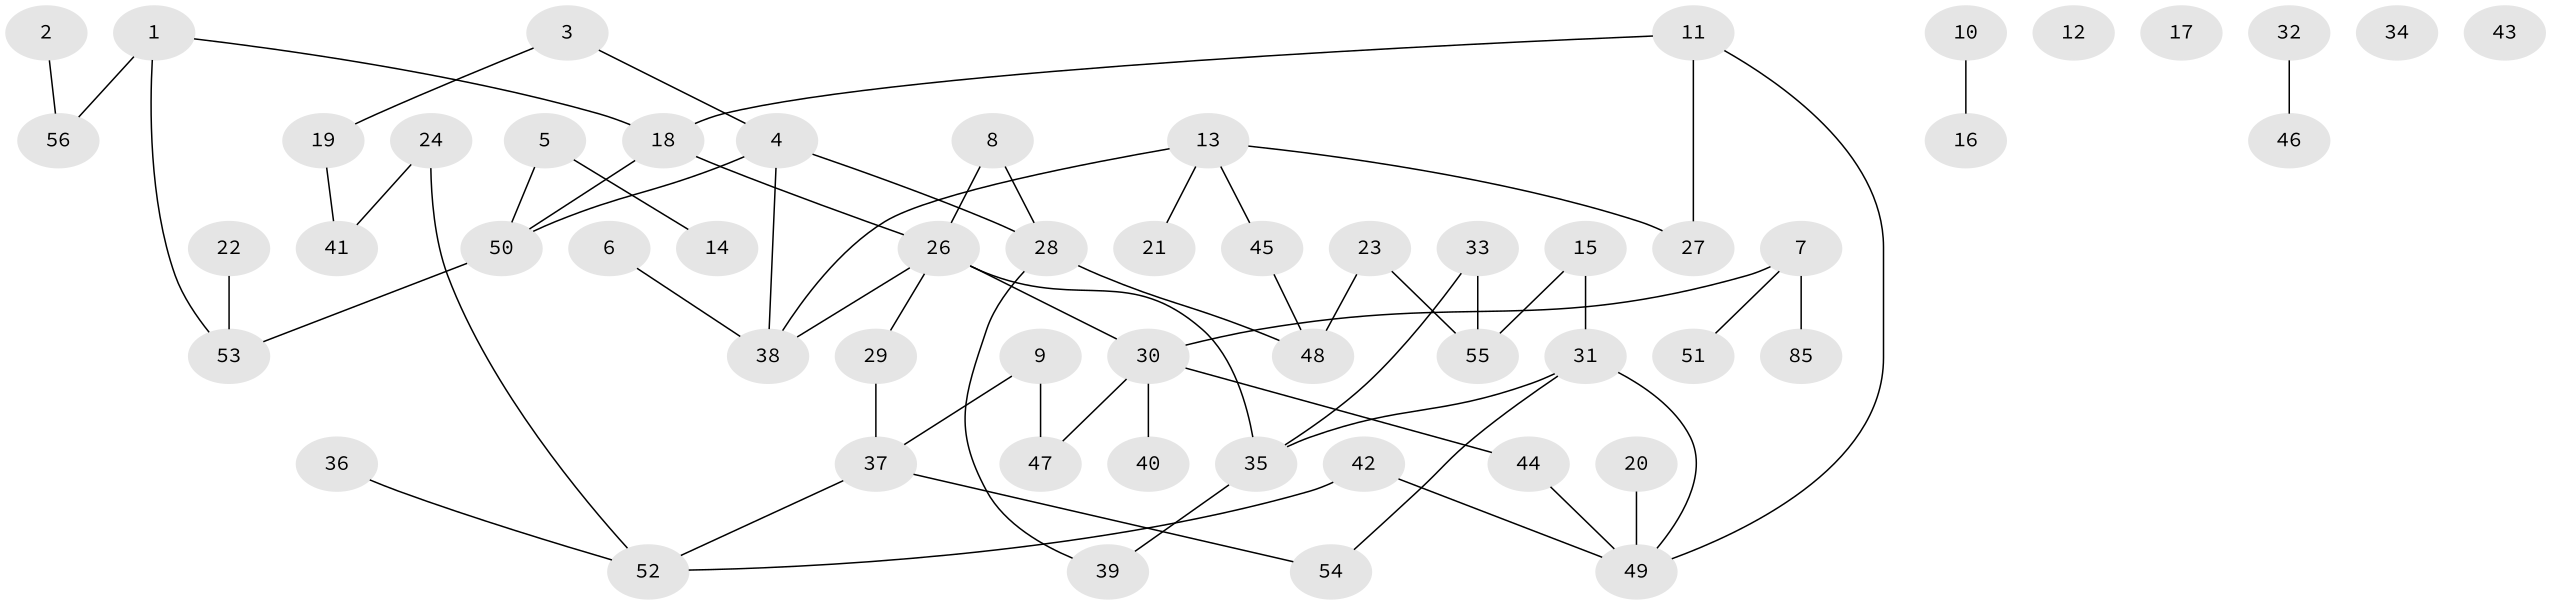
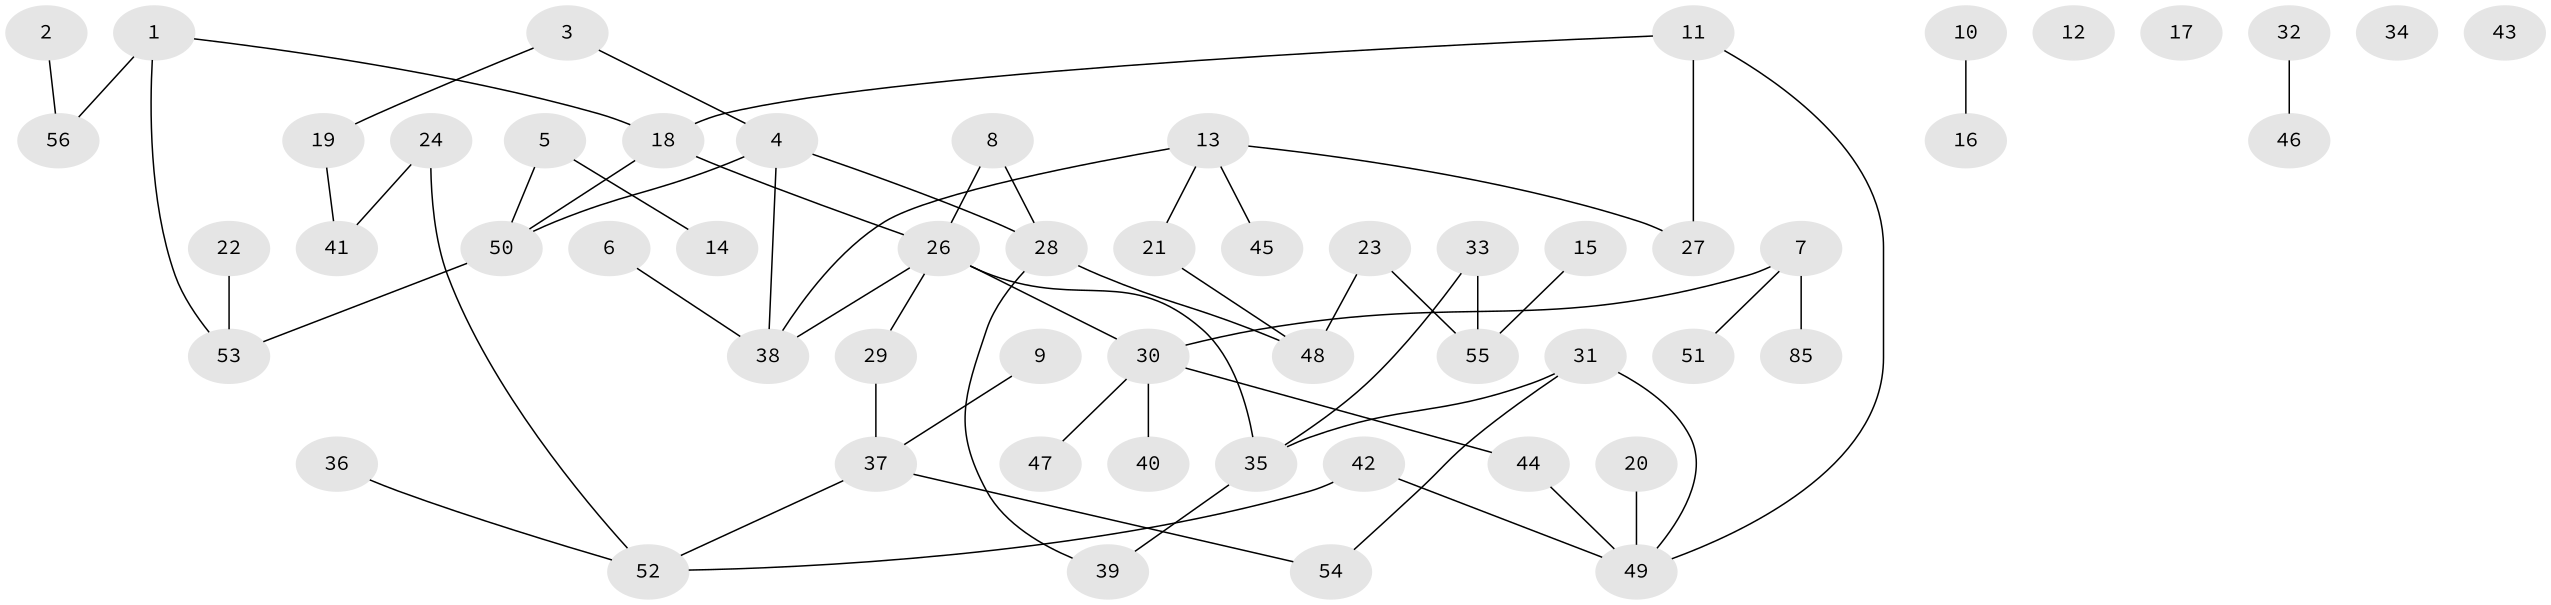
(1586, 297) -> none
(1287, 302) -> (1234, 302)
(1041, 410) -> none
